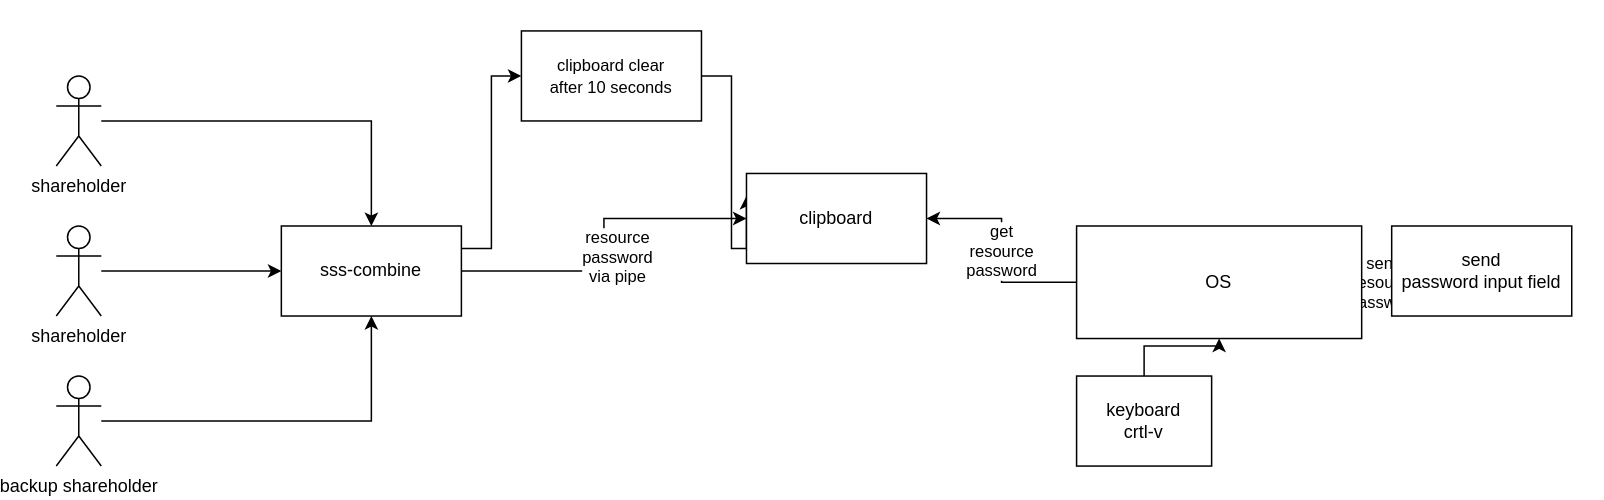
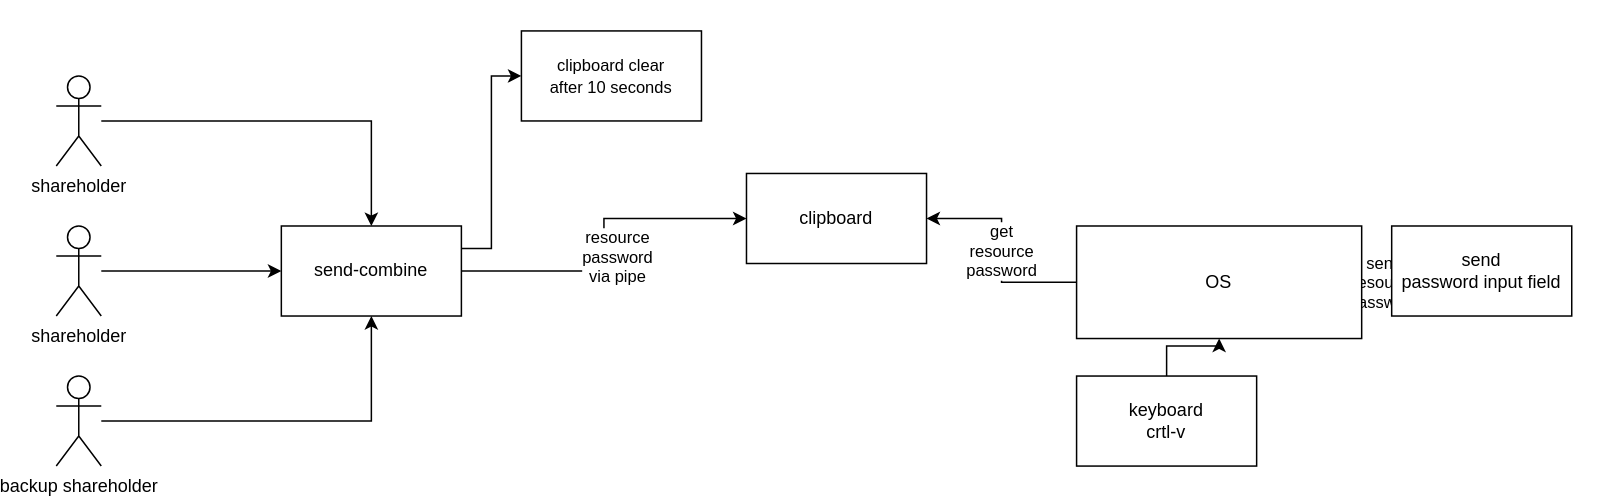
(731, 155) -> none
(371, 271) -> (371, 271)
(1144, 421) -> (1166, 421)
